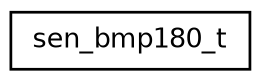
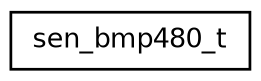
(130, 41) -> (130, 41)
